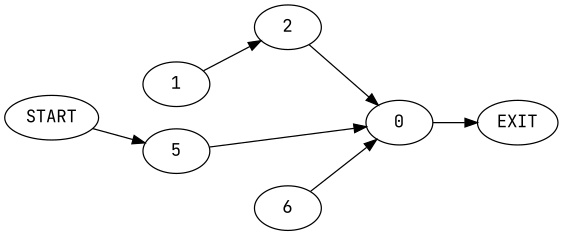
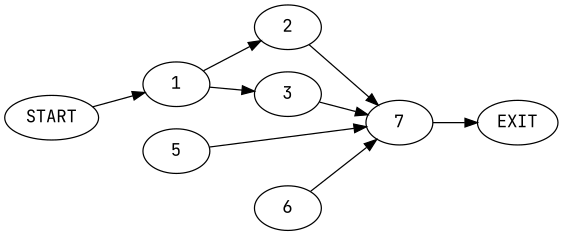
none -> (288, 94)
(399, 123) -> (399, 123)
(113, 134) -> (113, 101)
